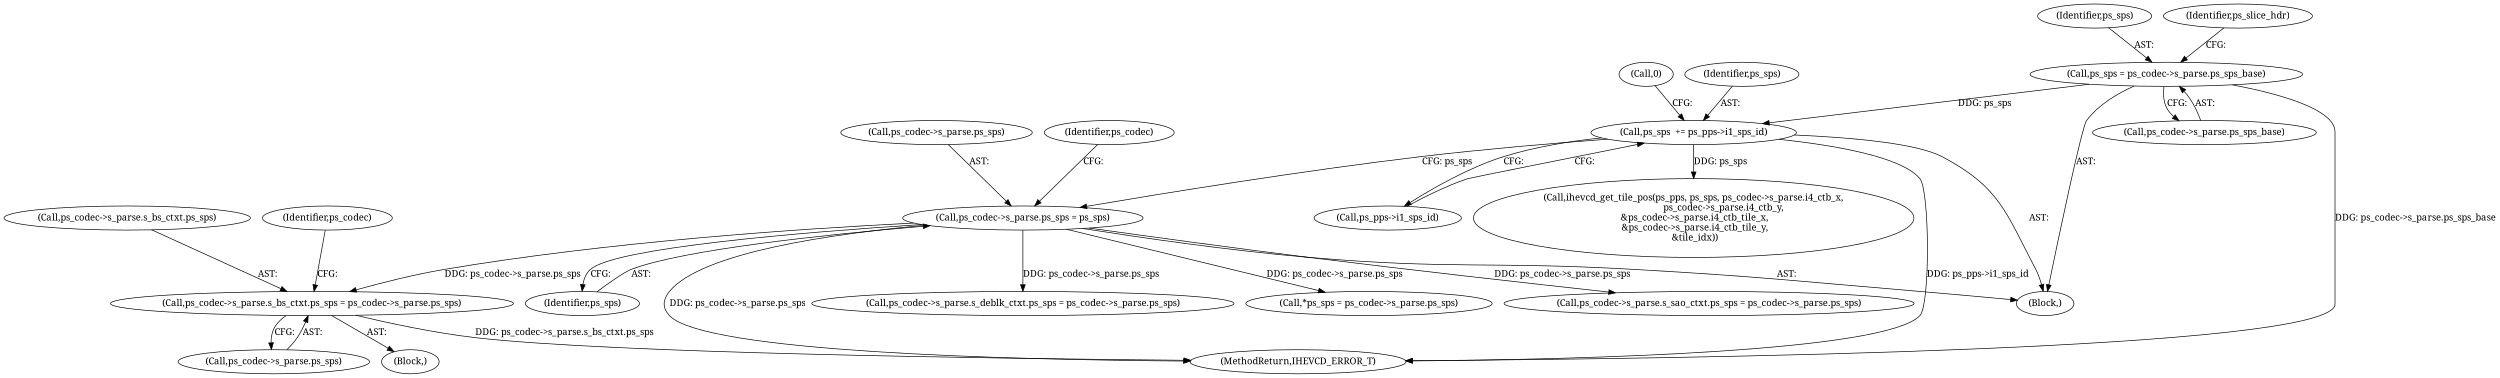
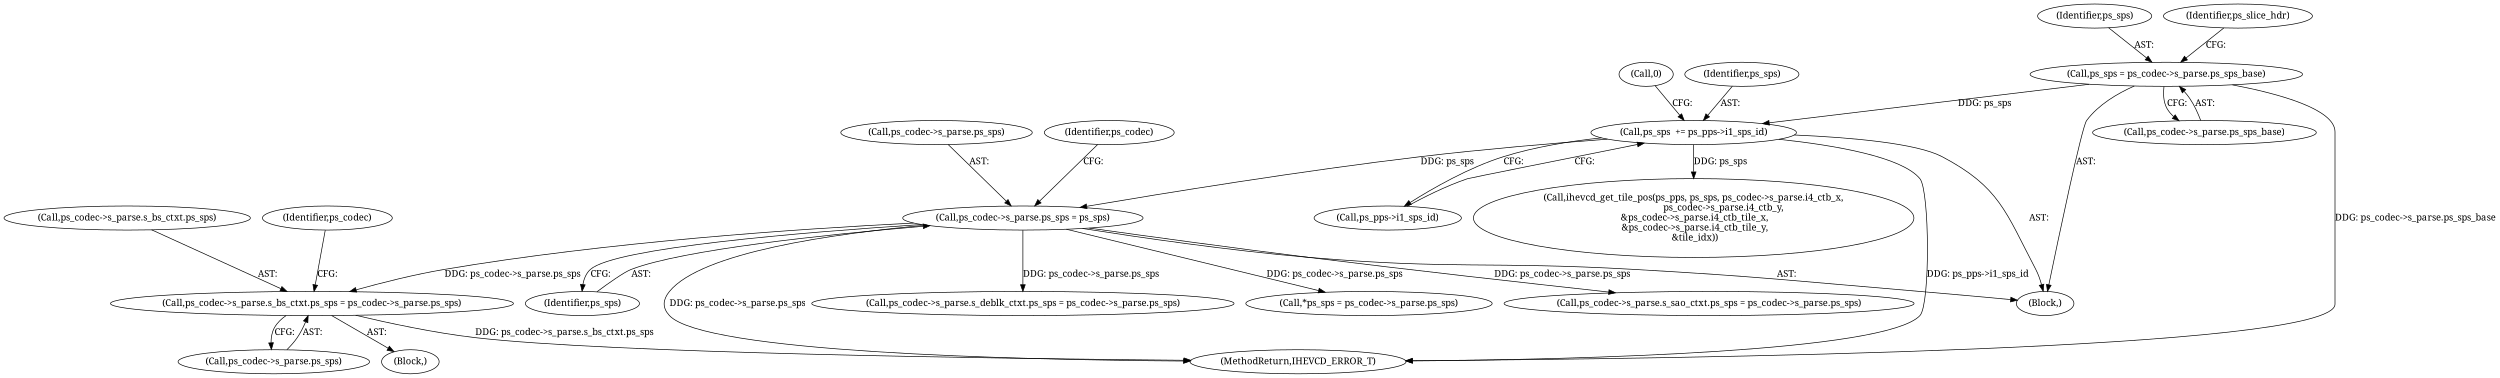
(1447, 162) -> (1447, 162)
